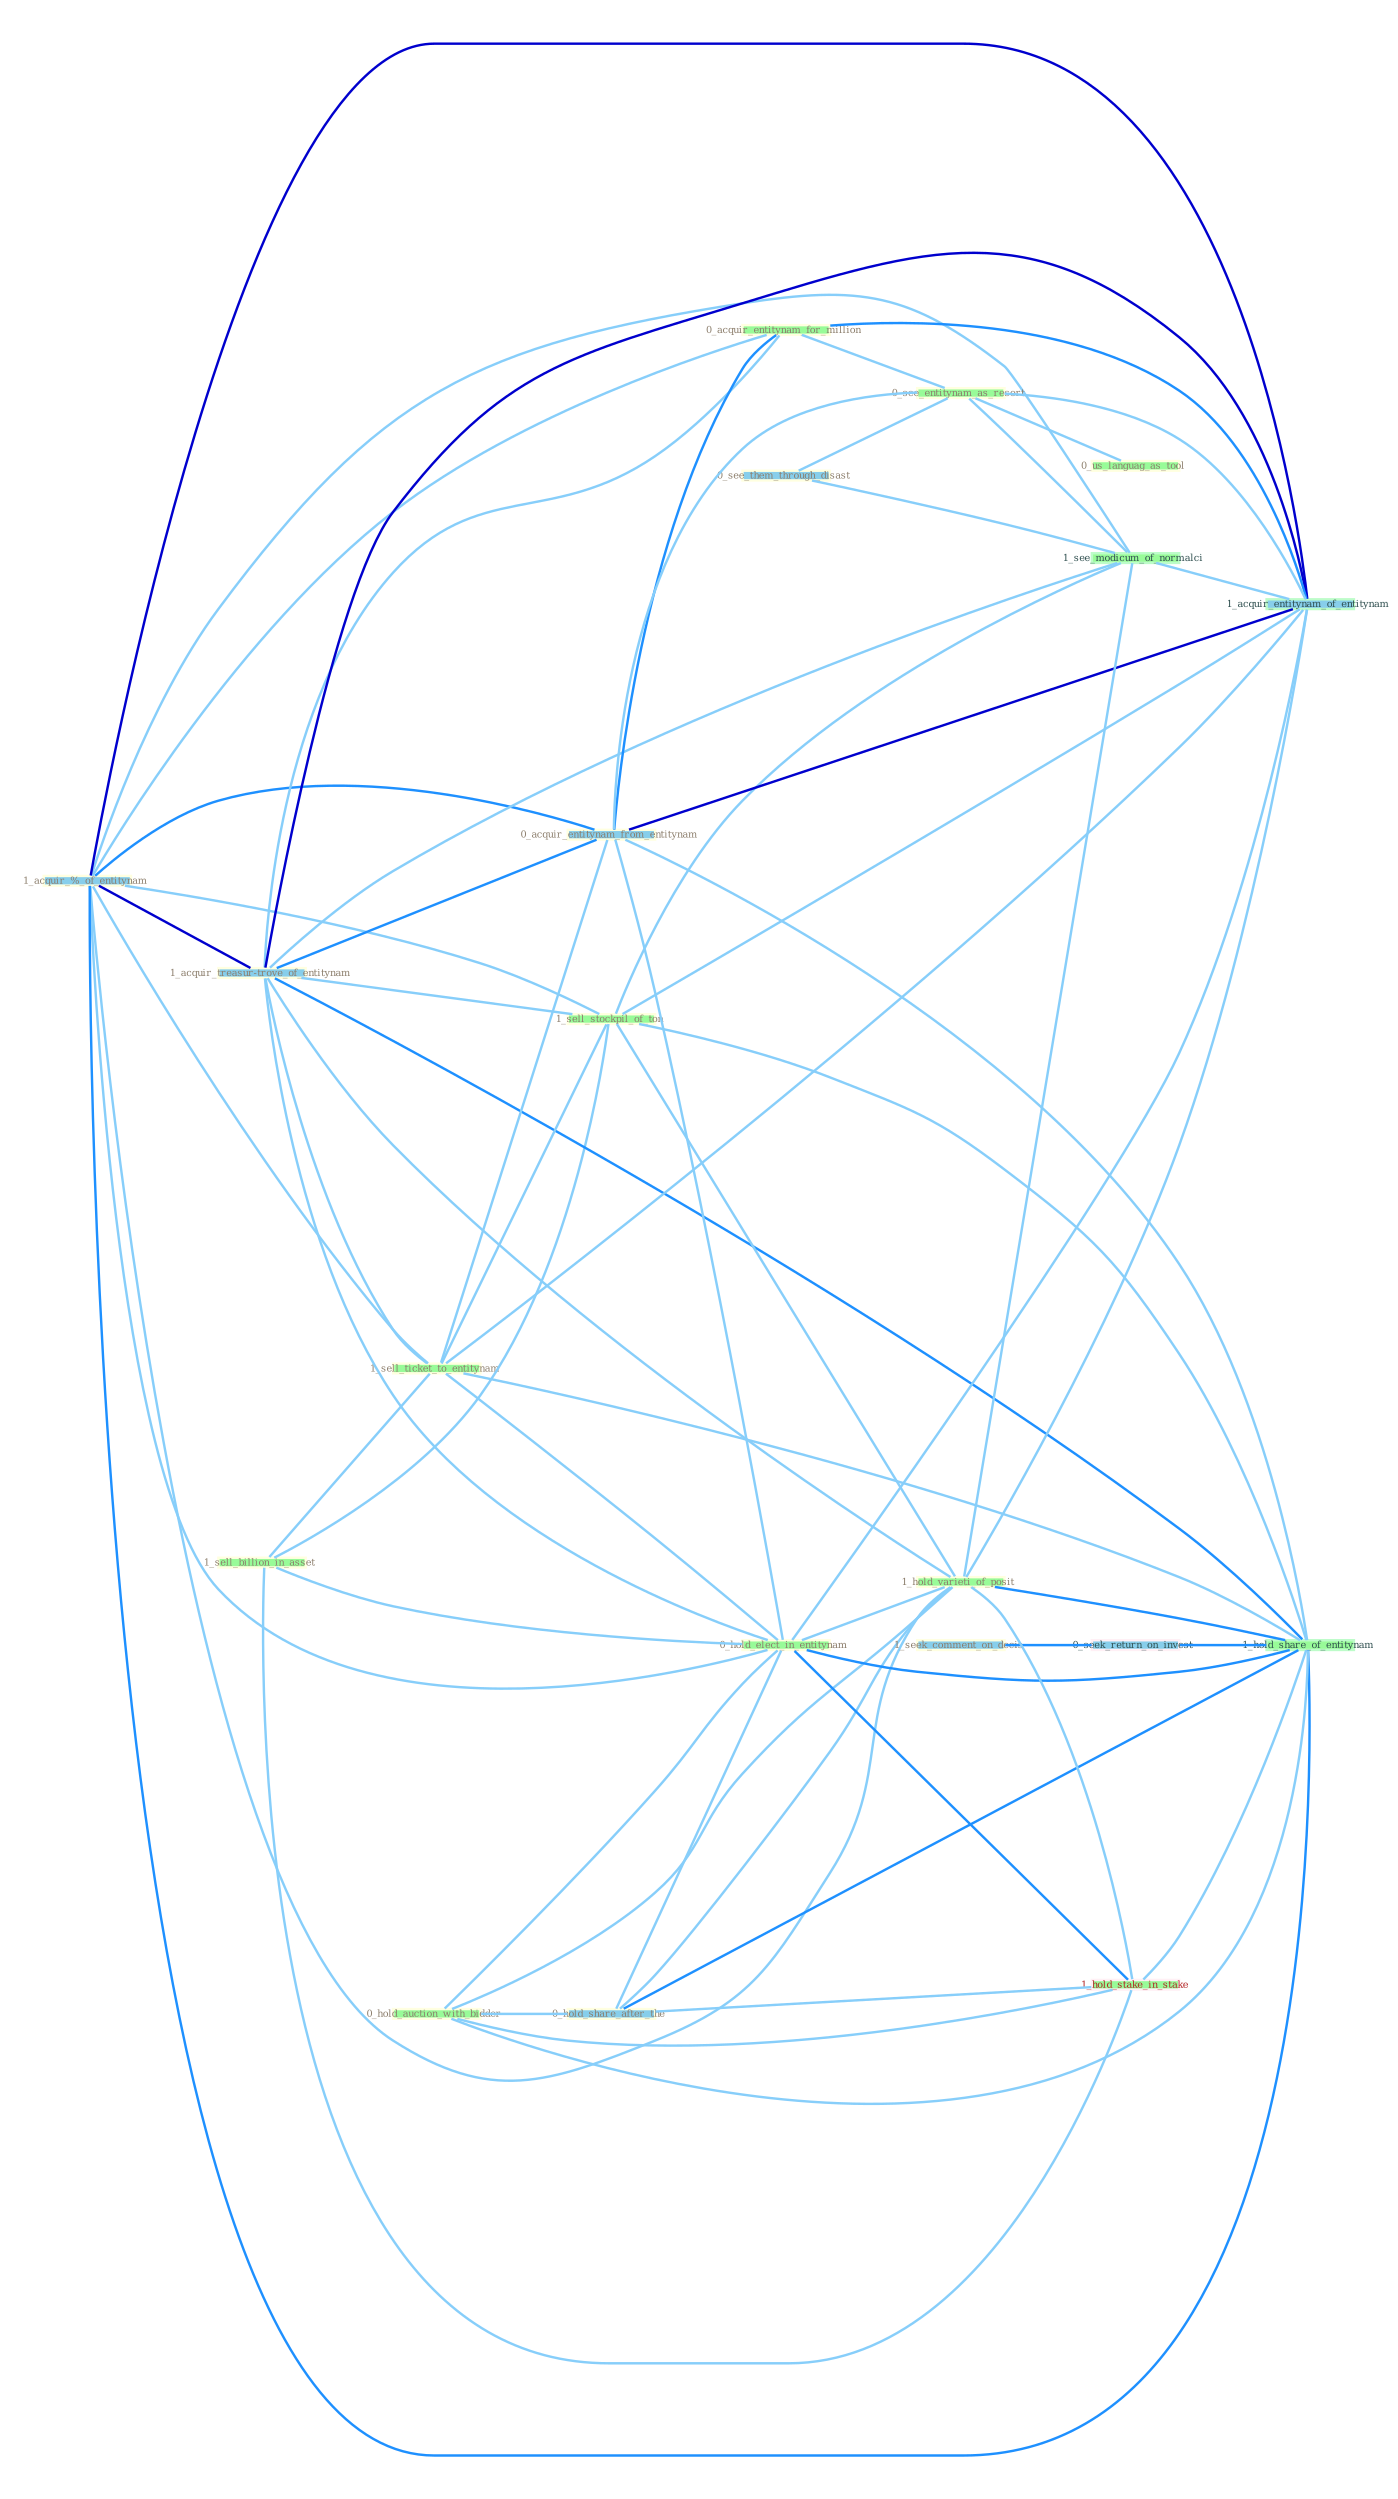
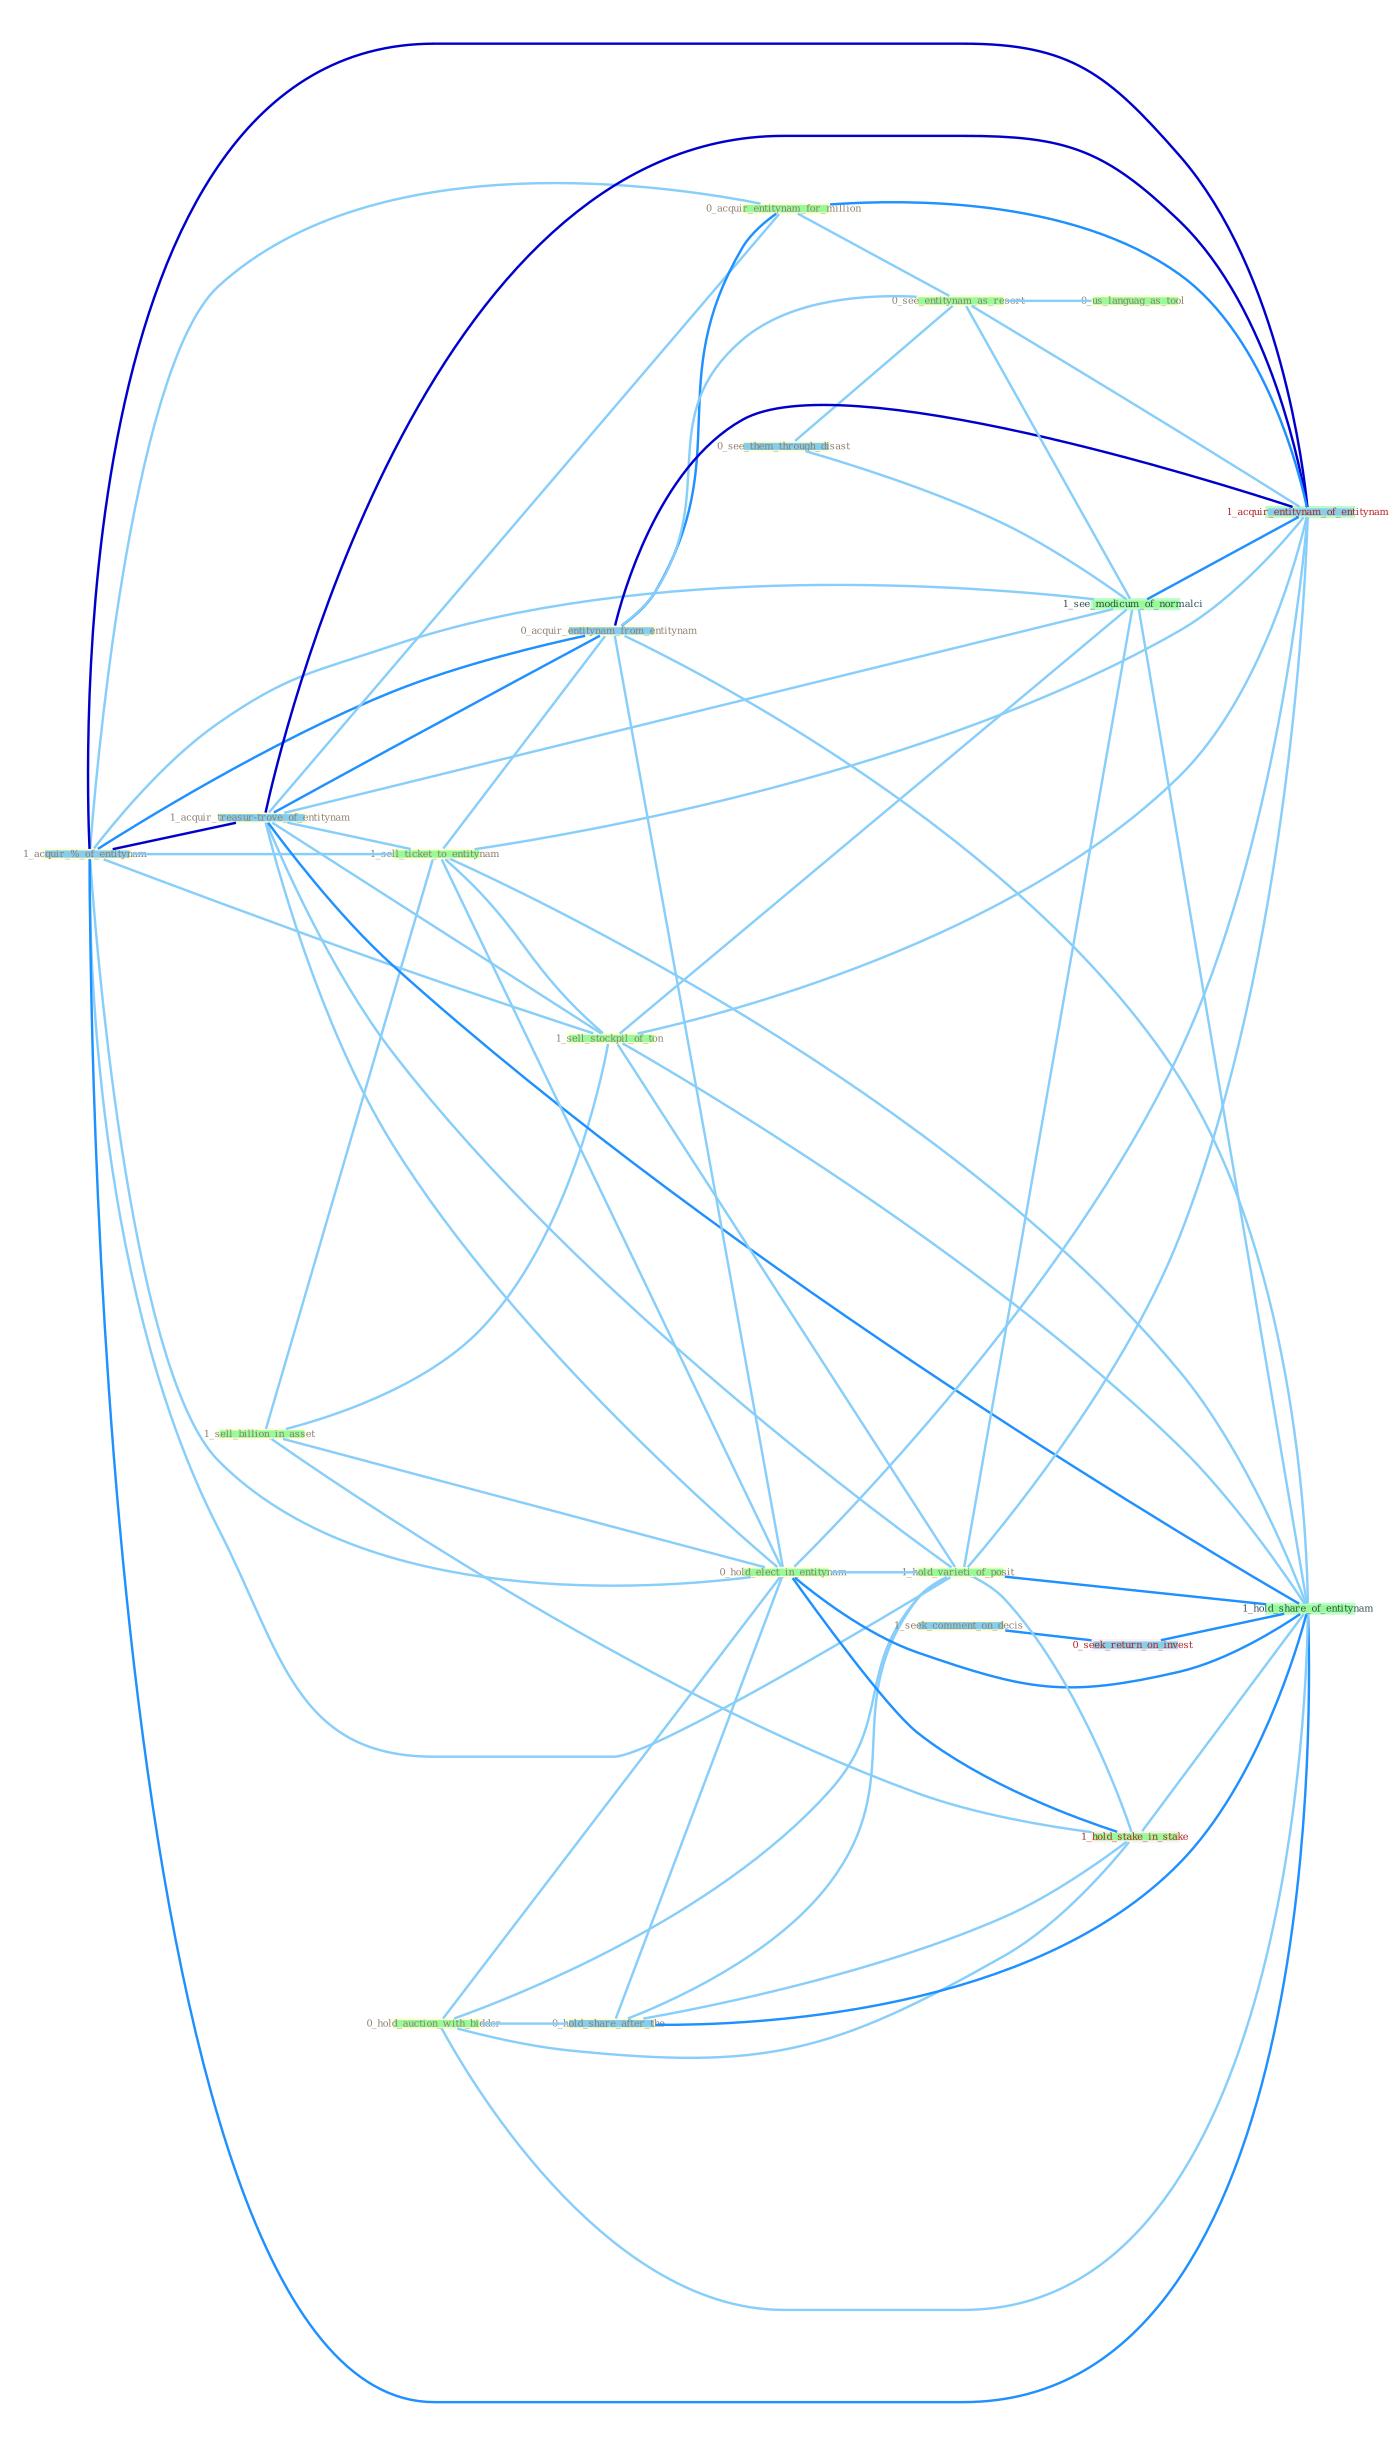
(1223, 581) -> (1223, 558)
(1310, 604) -> (1310, 512)
none -> (1215, 1057)
(1136, 1645) -> (1136, 1645)
